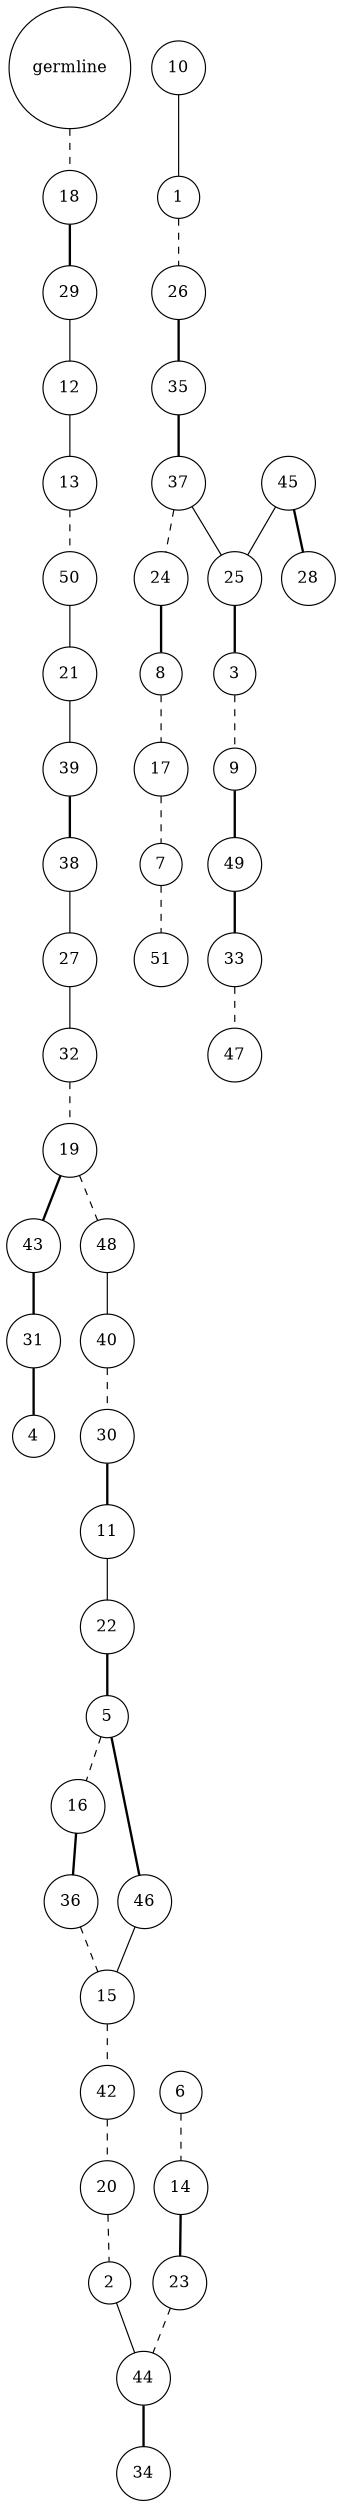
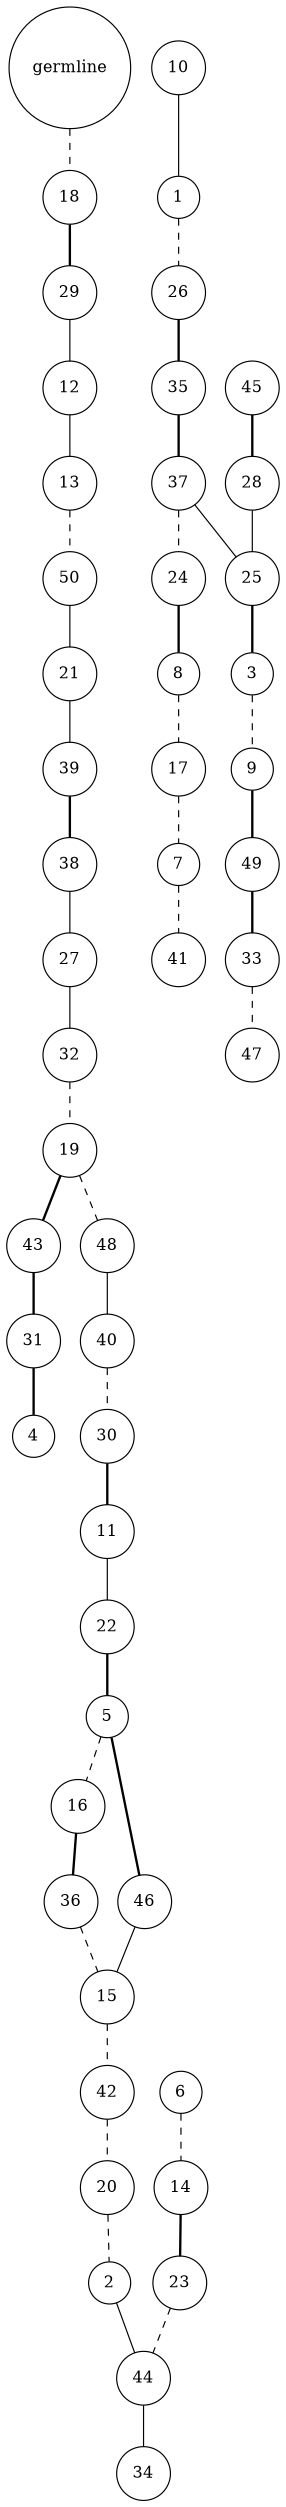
(262, 531) -> (252, 531)
(161, 960) -> (179, 960)
(144, 2426) -> (144, 2426)
